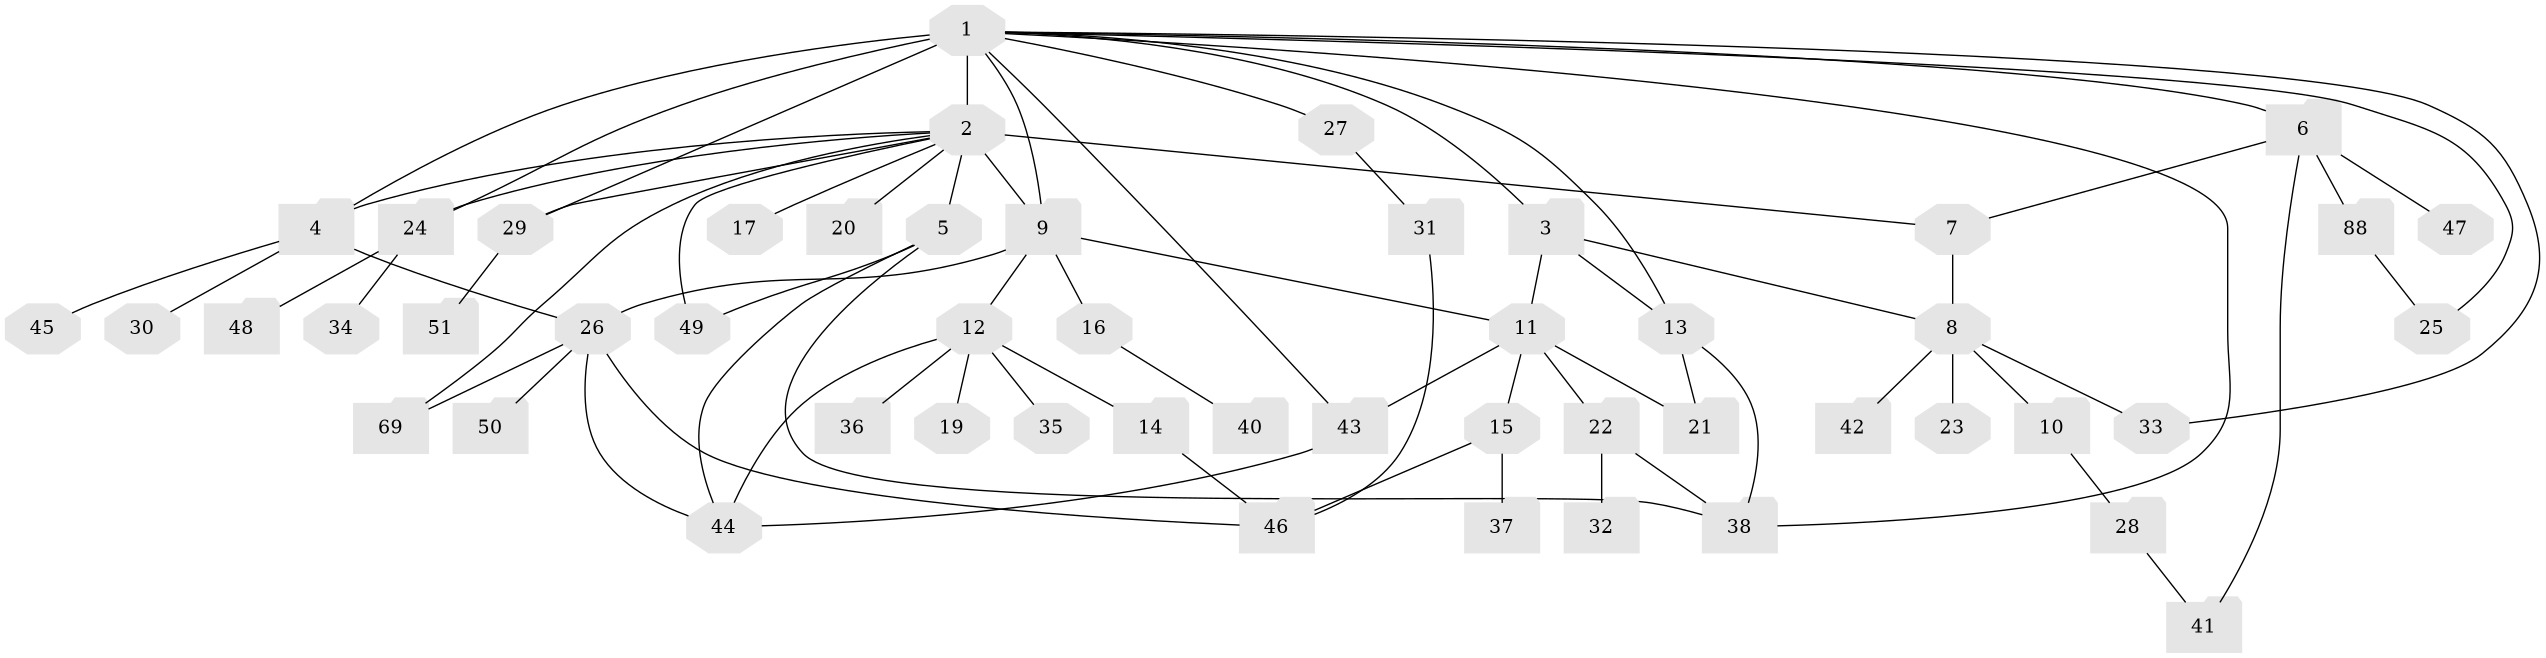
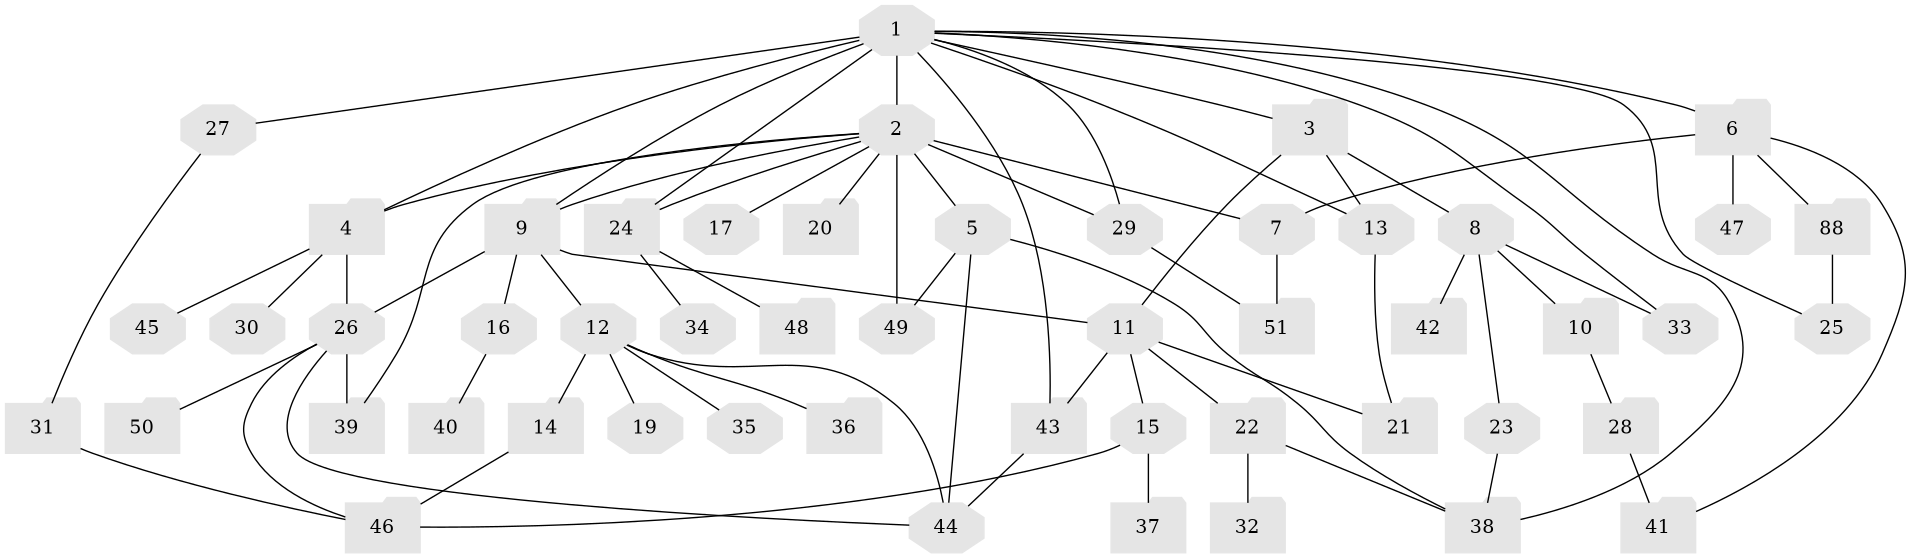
(1953, 279) -> (1277, 279)
(1755, 416) -> (1492, 478)
(391, 428) -> (347, 428)
